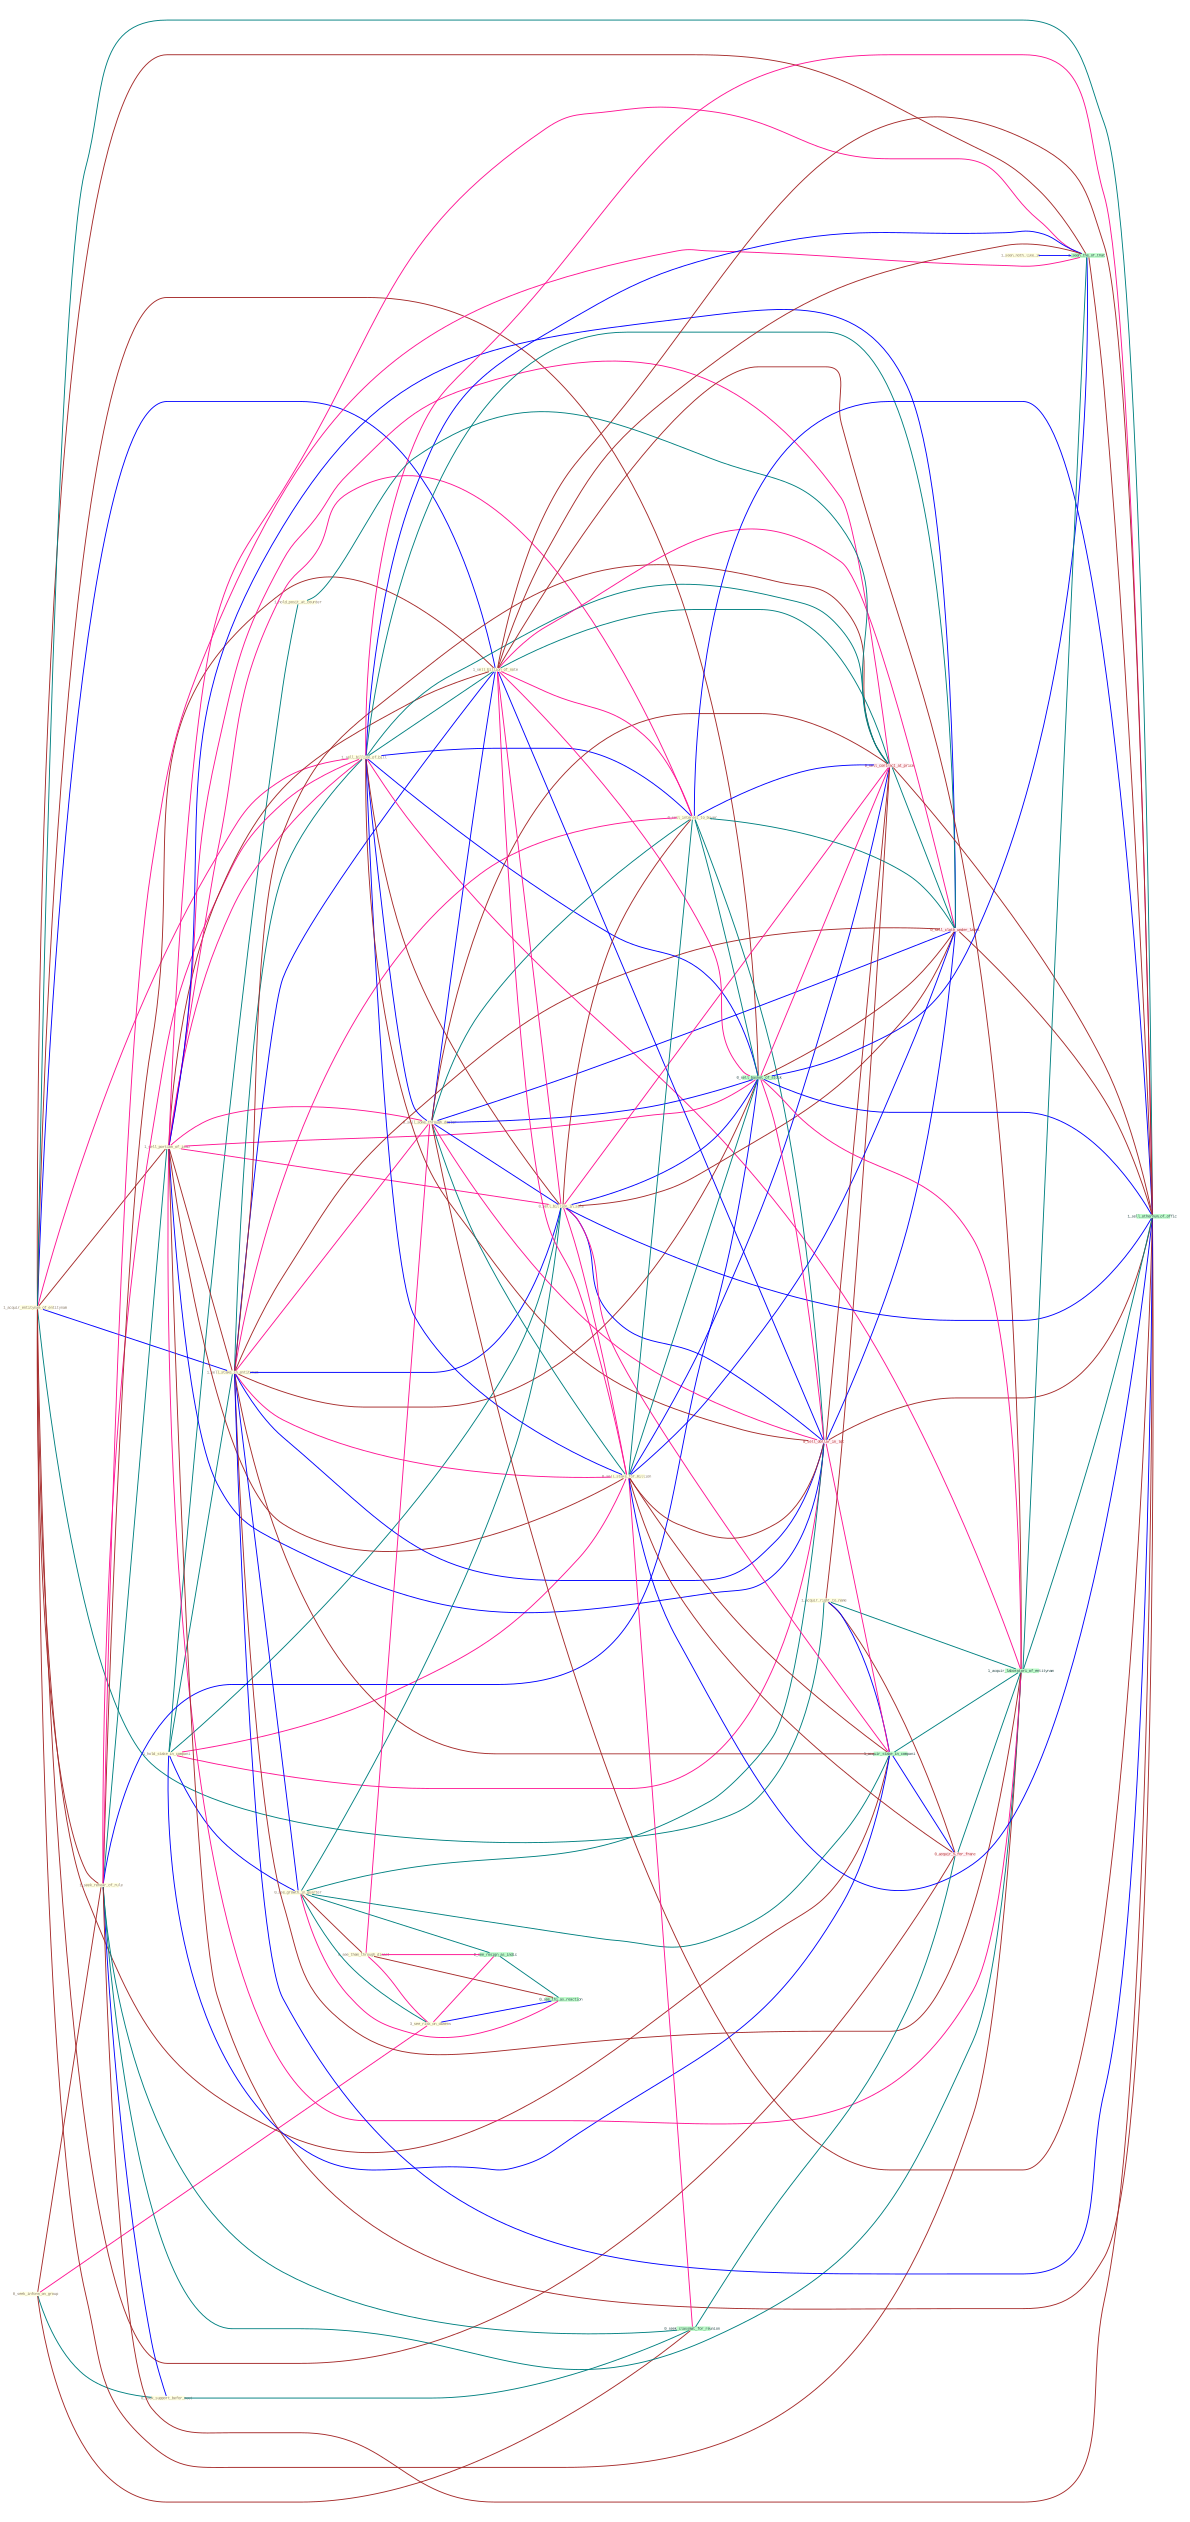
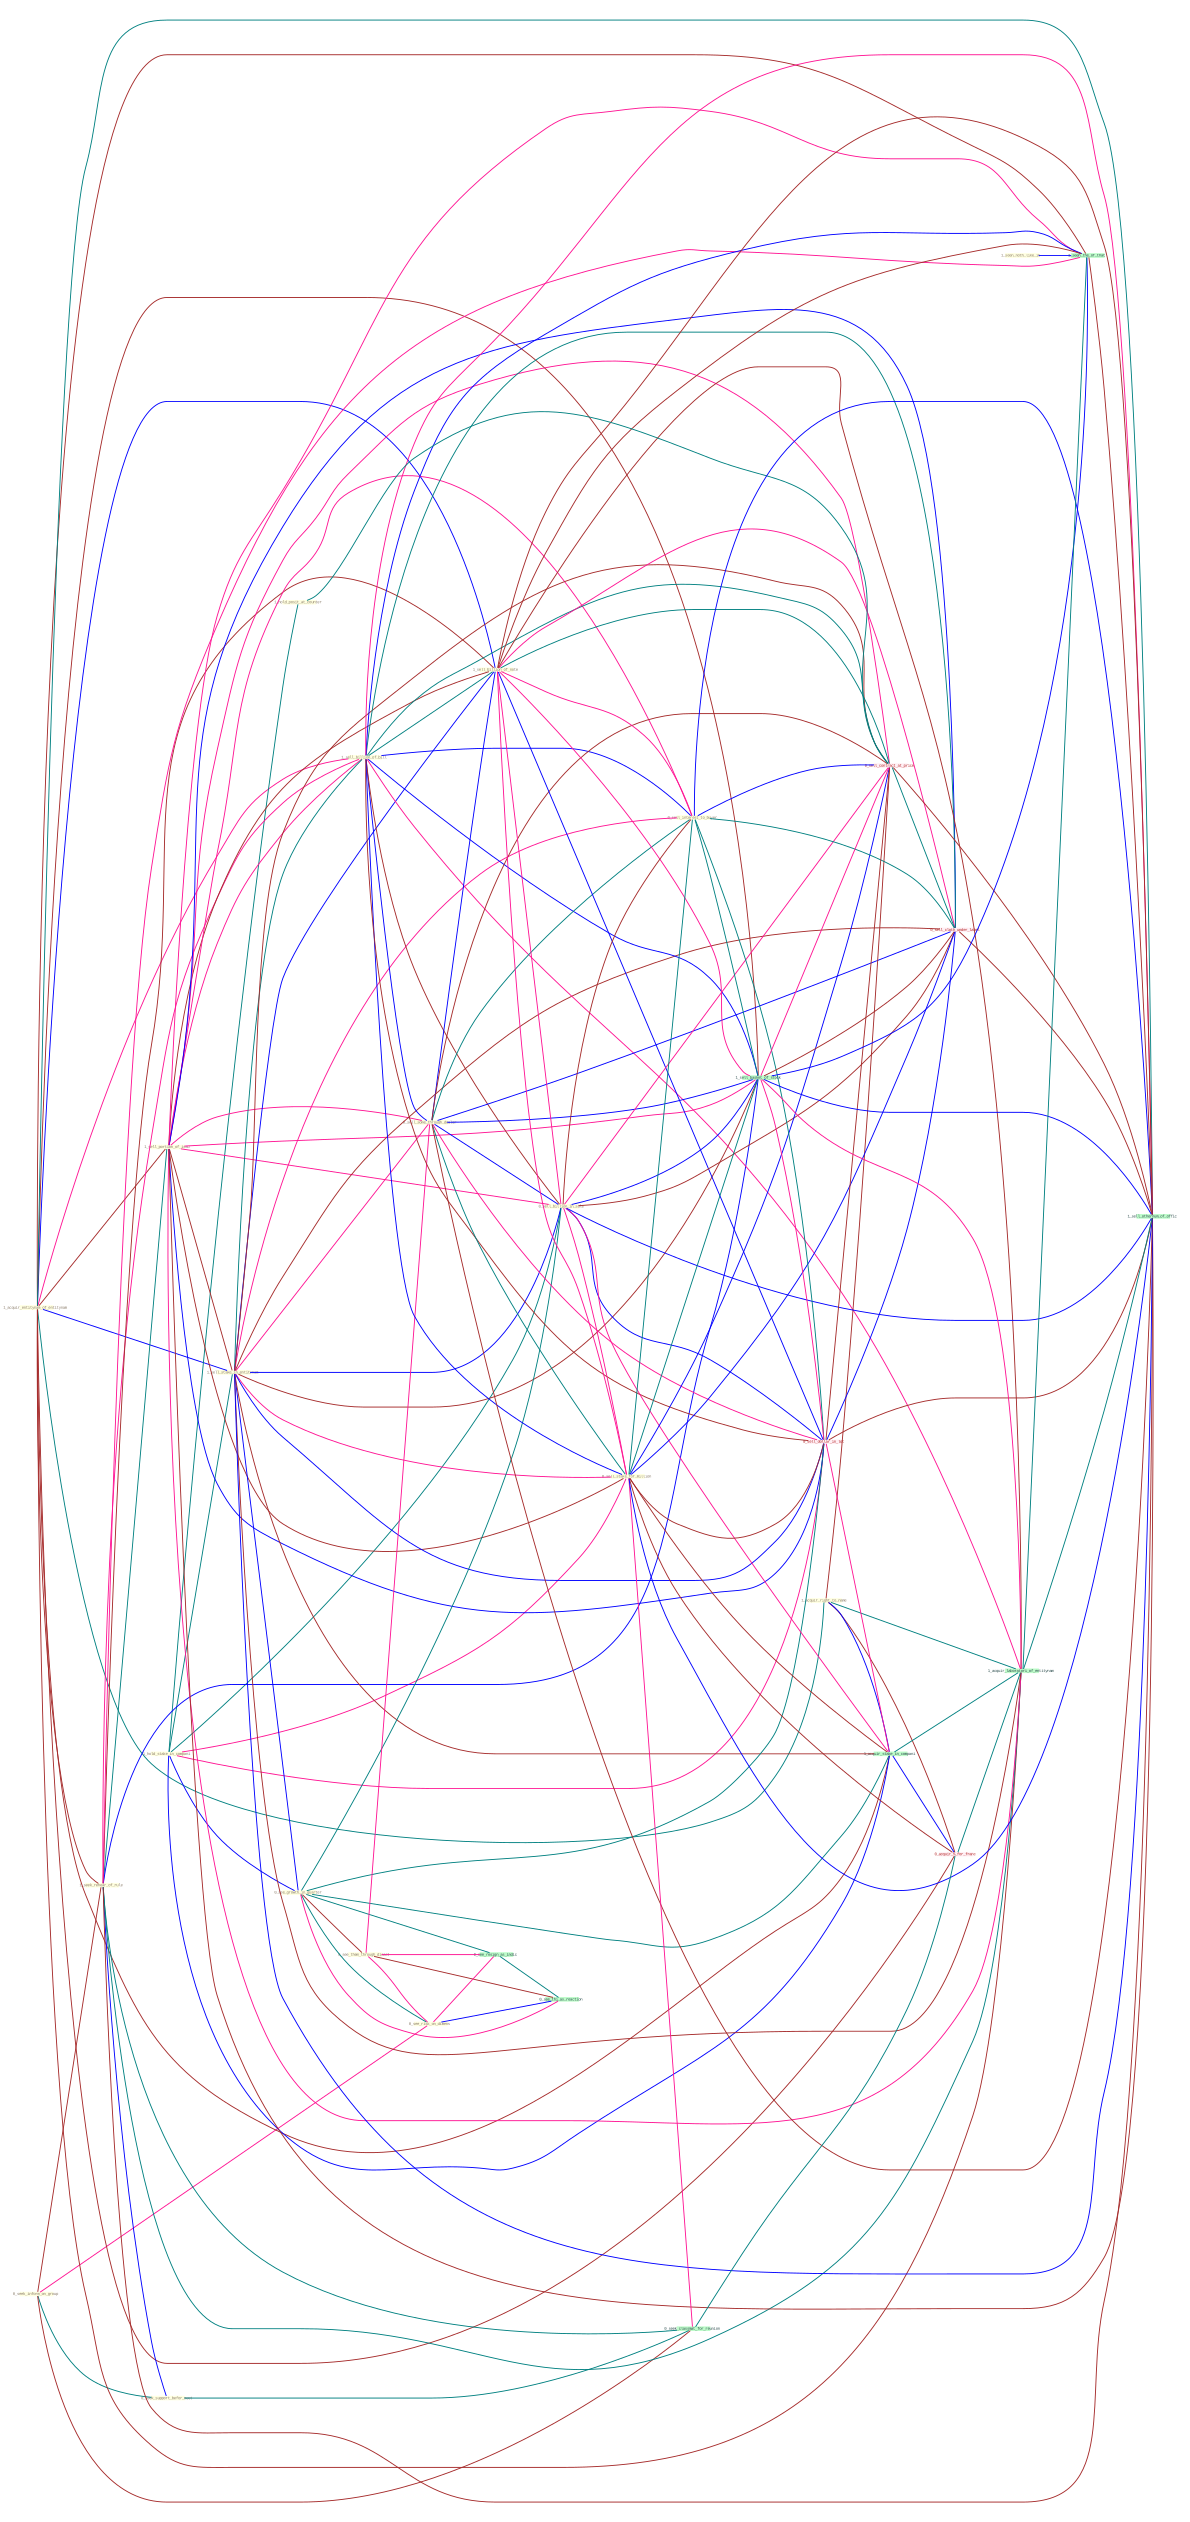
(759, 1078) -> (759, 1078)
(431, 2024) -> (431, 2024)
